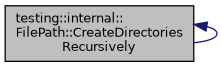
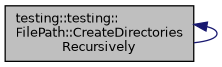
(99, 34) -> (99, 34)
